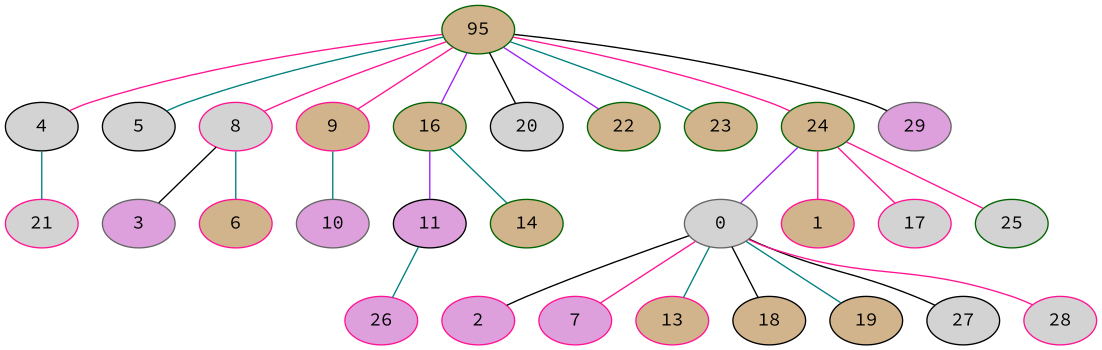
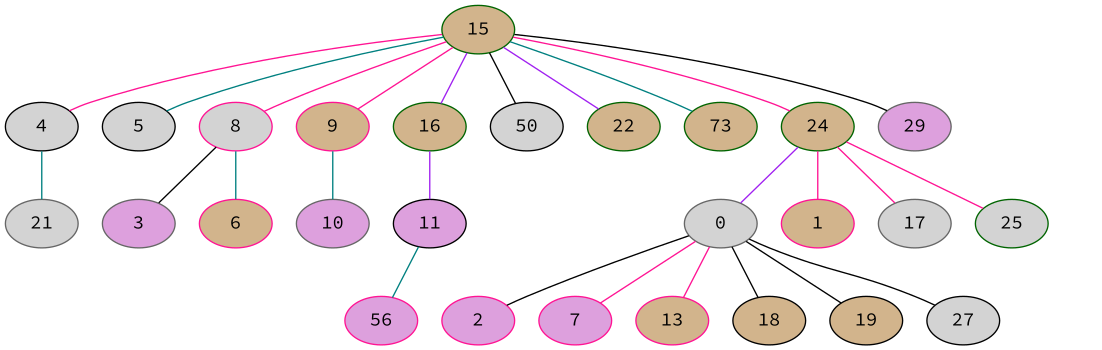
(478, 30) -> (478, 30)
(527, 127) -> (527, 127)
(721, 127) -> (721, 127)
(42, 224) -> (42, 224)
(527, 224) -> none
(915, 224) -> (915, 224)
(696, 272) -> (696, 272)
(794, 272) -> (794, 272)
(381, 321) -> (381, 321)
(1060, 321) -> none
